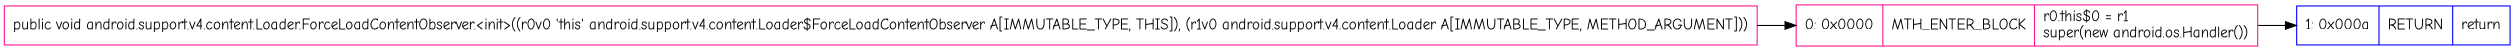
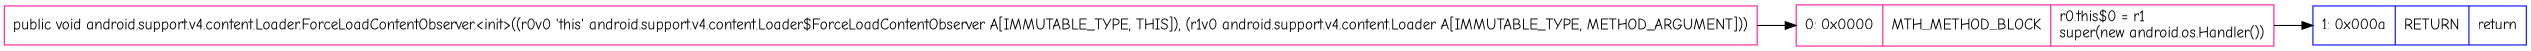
(1959, 25) -> (1967, 25)
